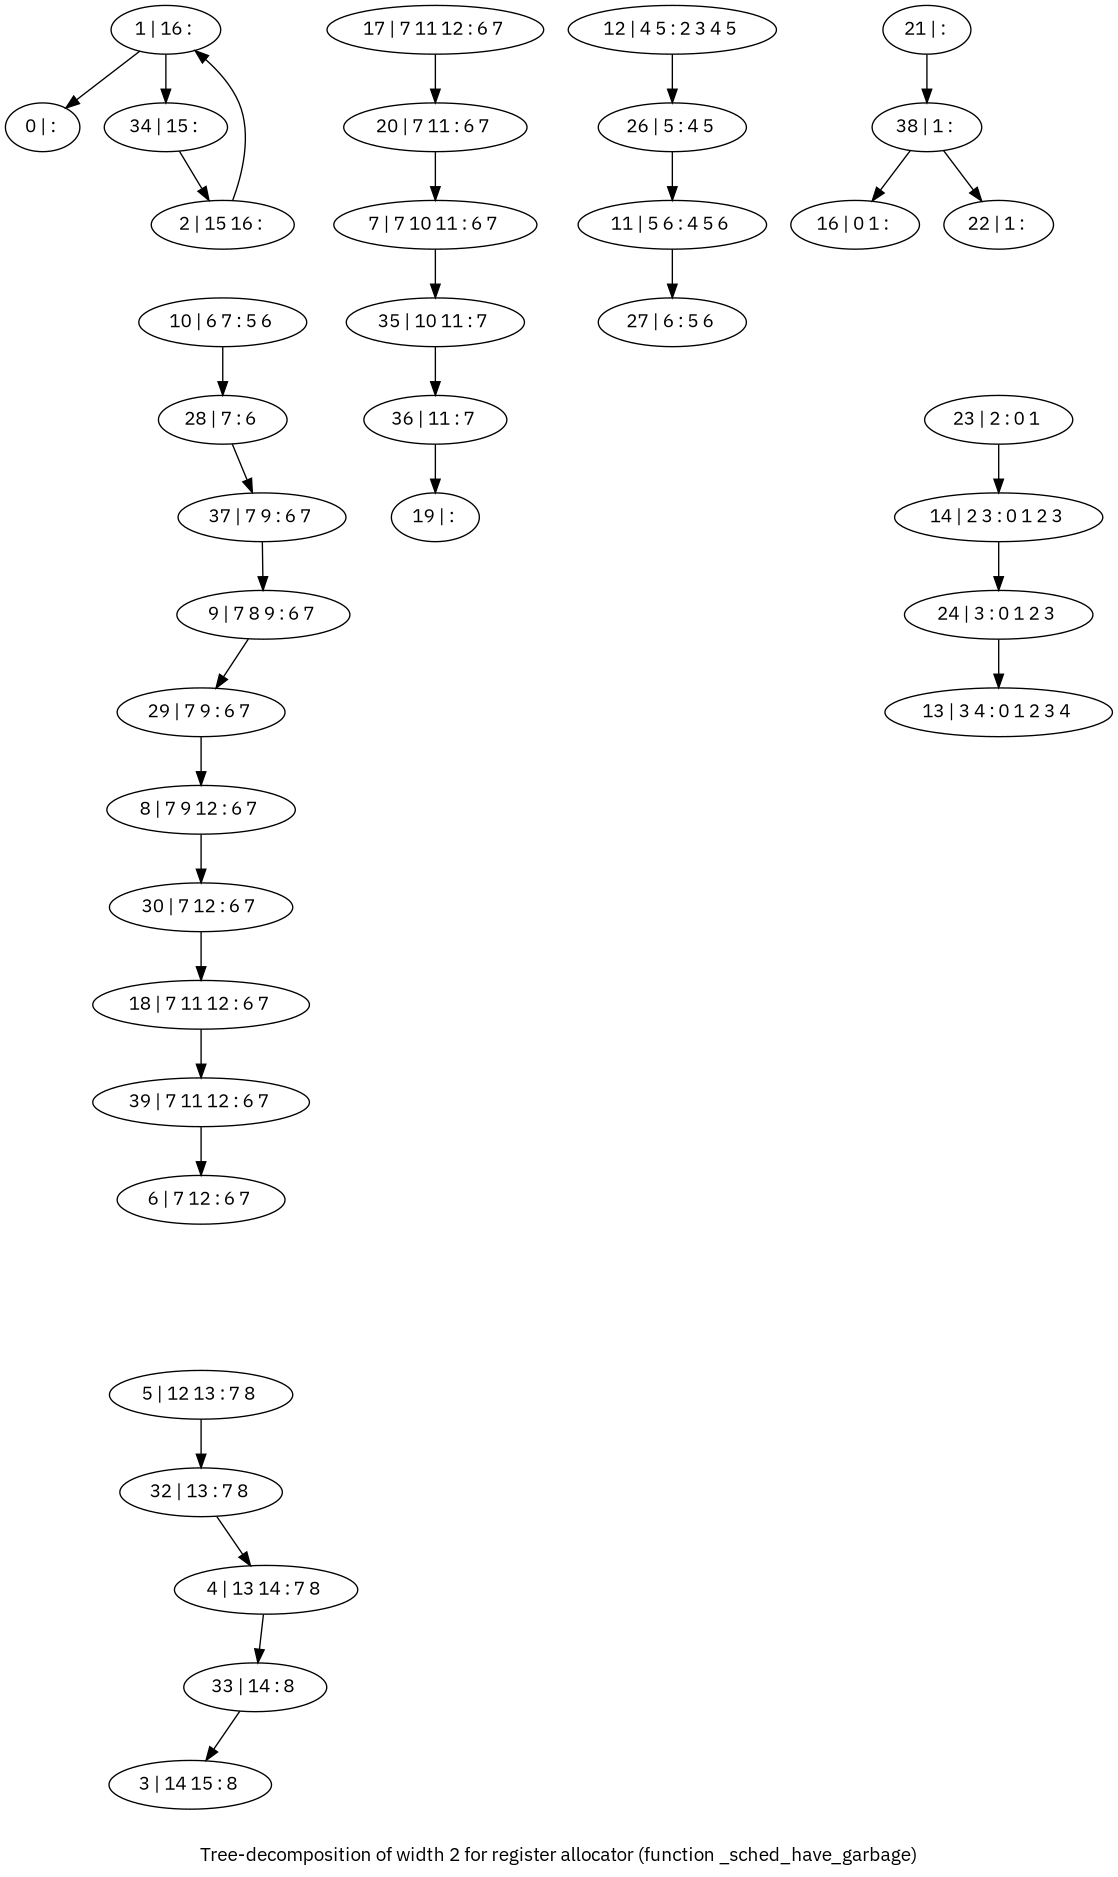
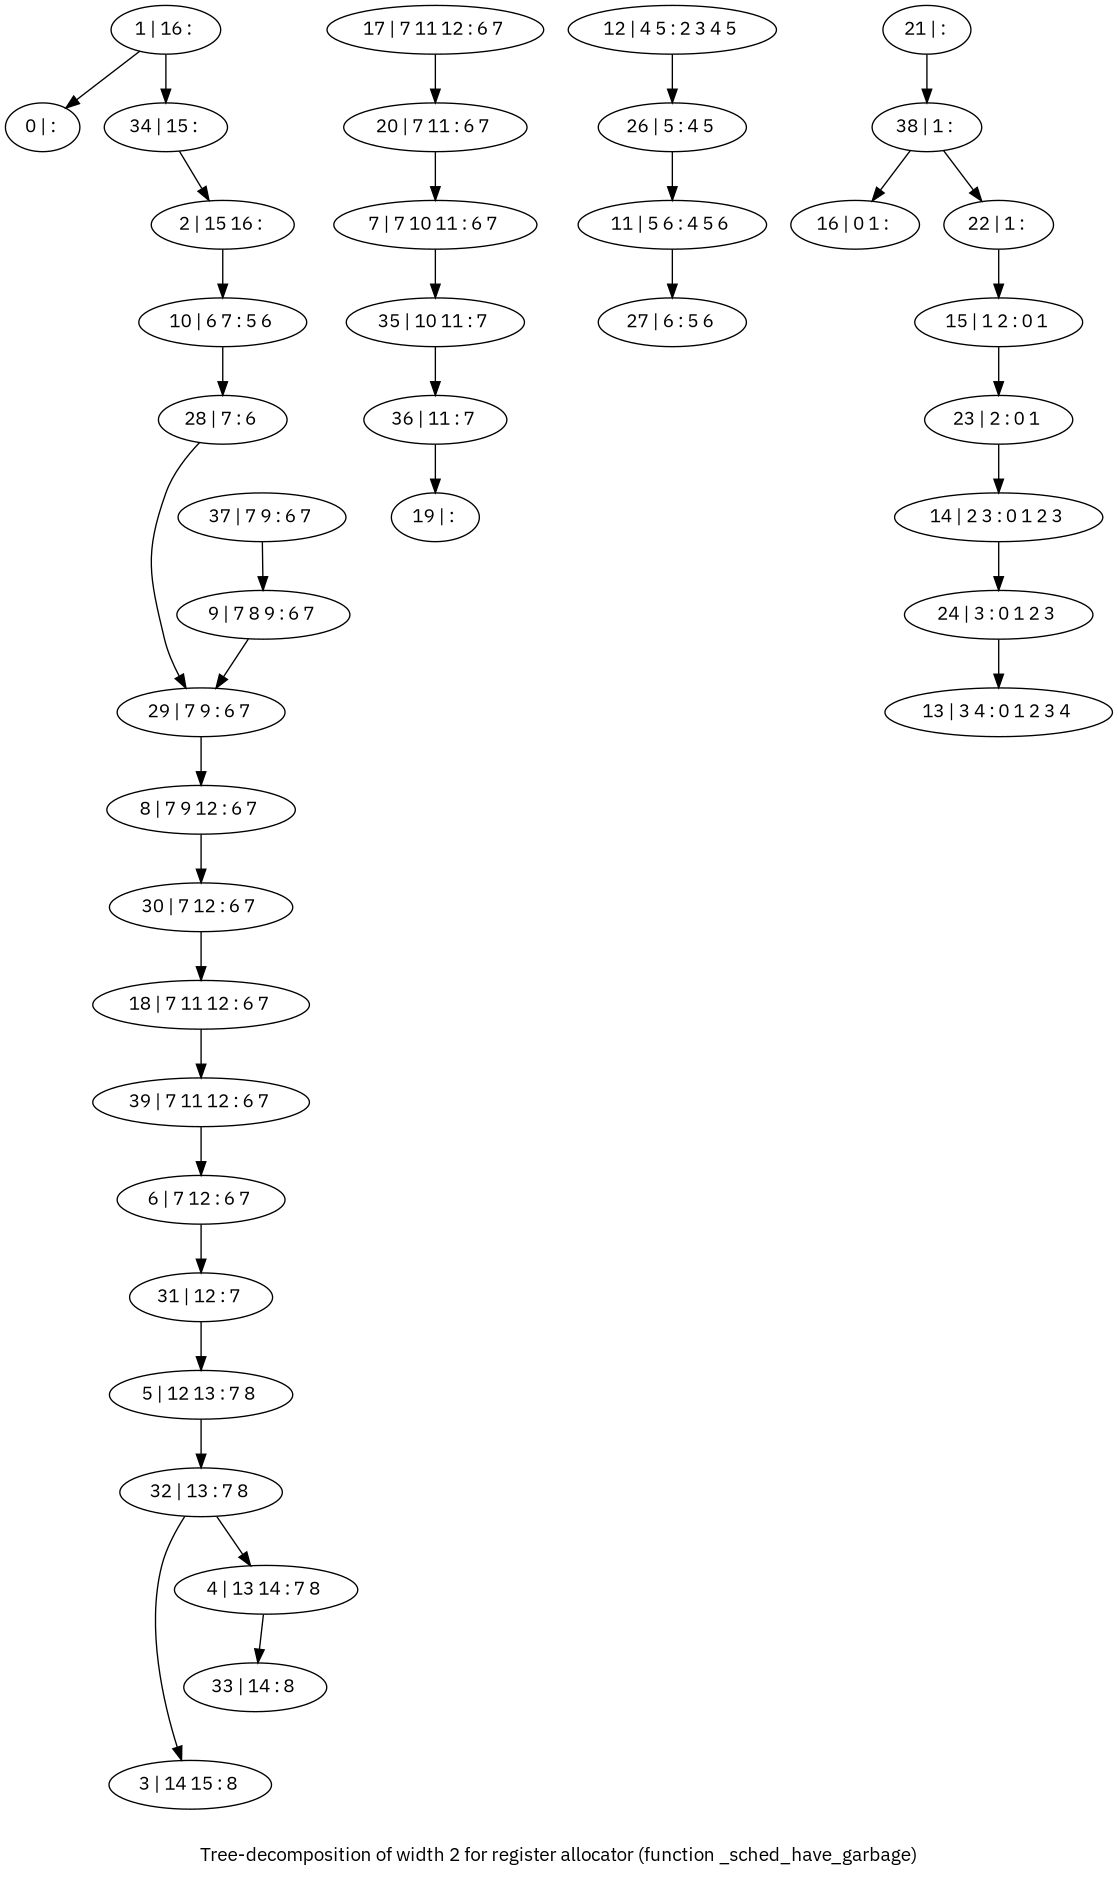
(244, 124) -> (223, 267)
none -> (999, 322)
(240, 462) -> (152, 555)
none -> (201, 1297)
(227, 1730) -> (156, 1630)
